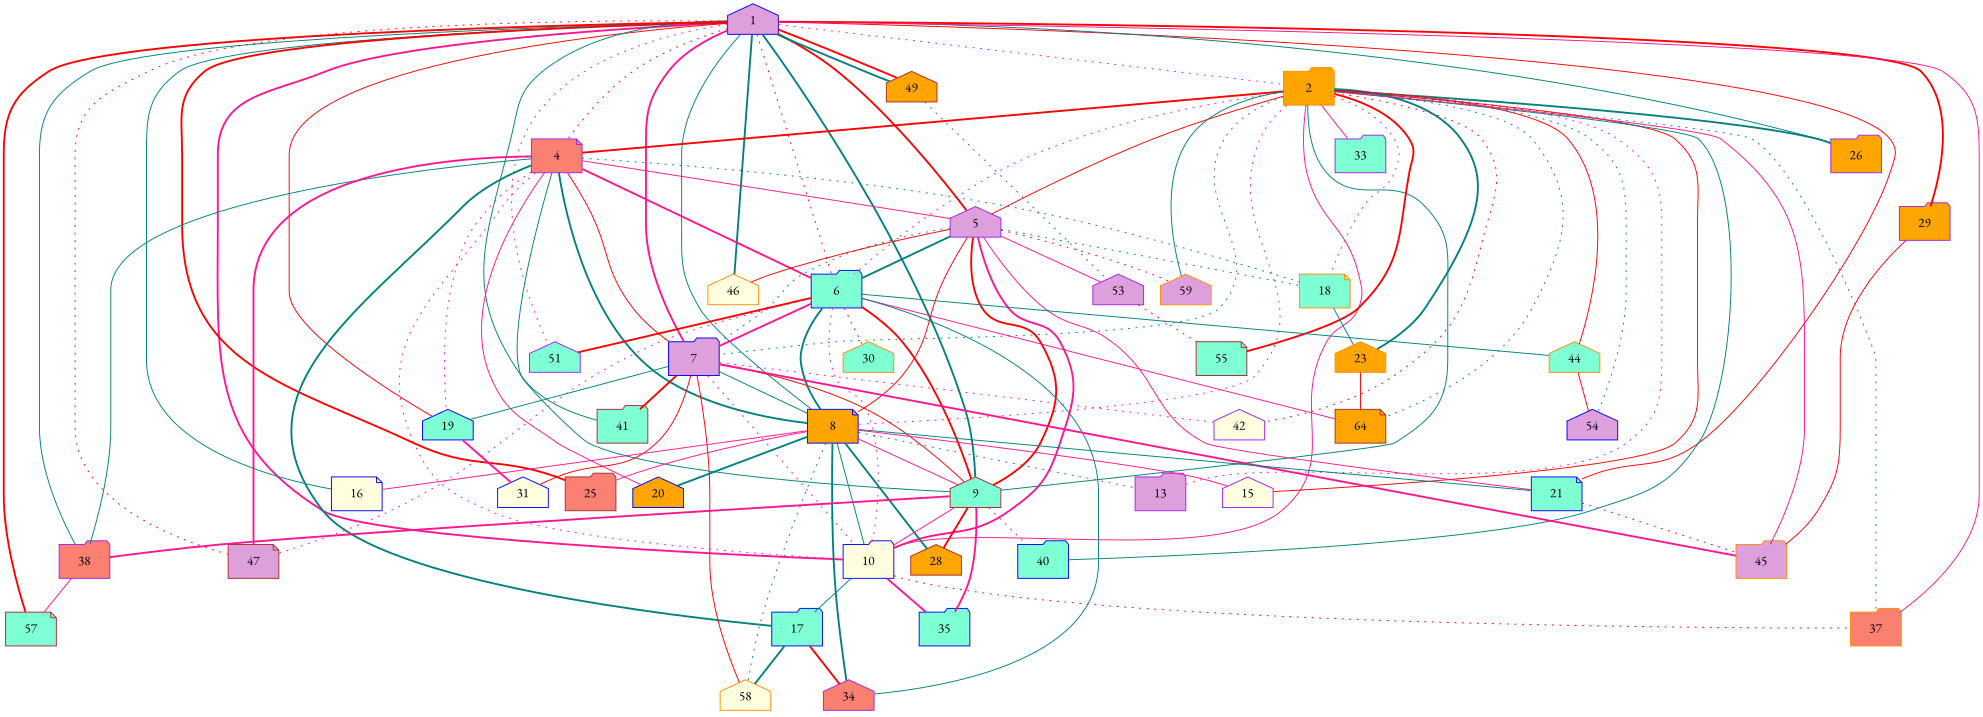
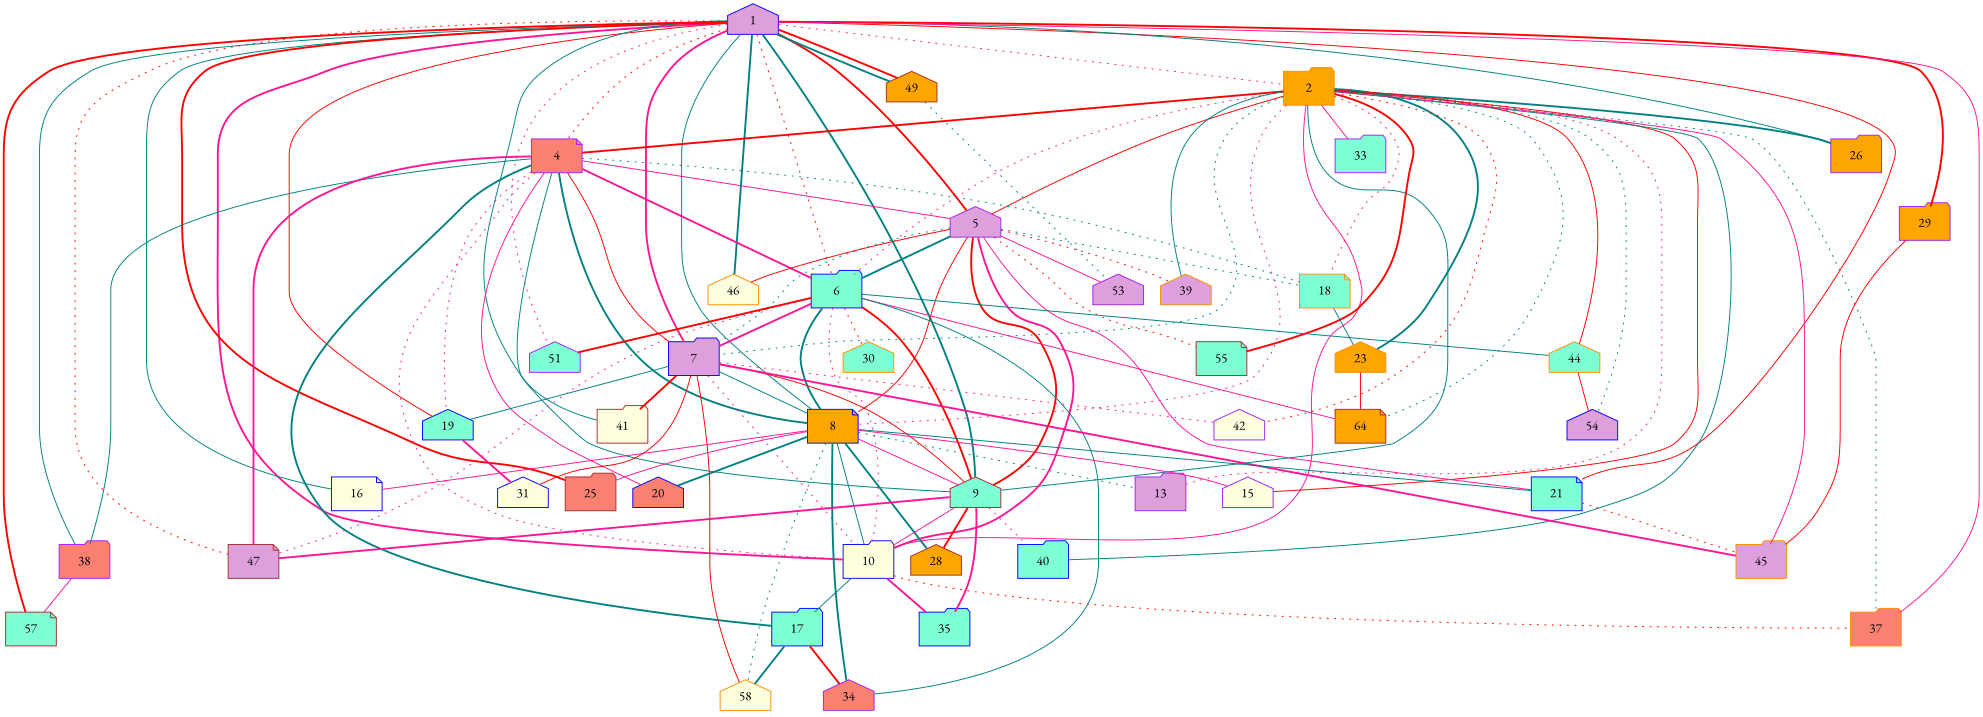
(1186, 291) -> (1186, 291)
(1175, 328) -> (1081, 306)
(622, 426) -> (622, 426)
(658, 494) -> (658, 494)
(551, 521) -> (614, 528)
